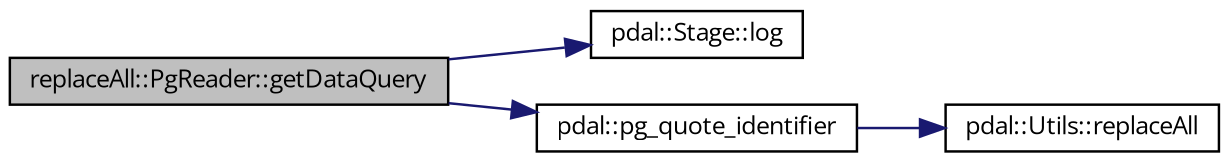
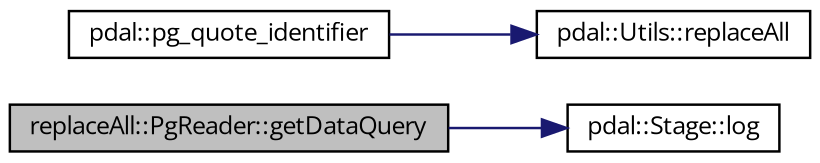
(480, 106) -> none
